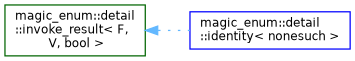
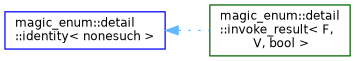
(174, 30) -> (194, 30)
